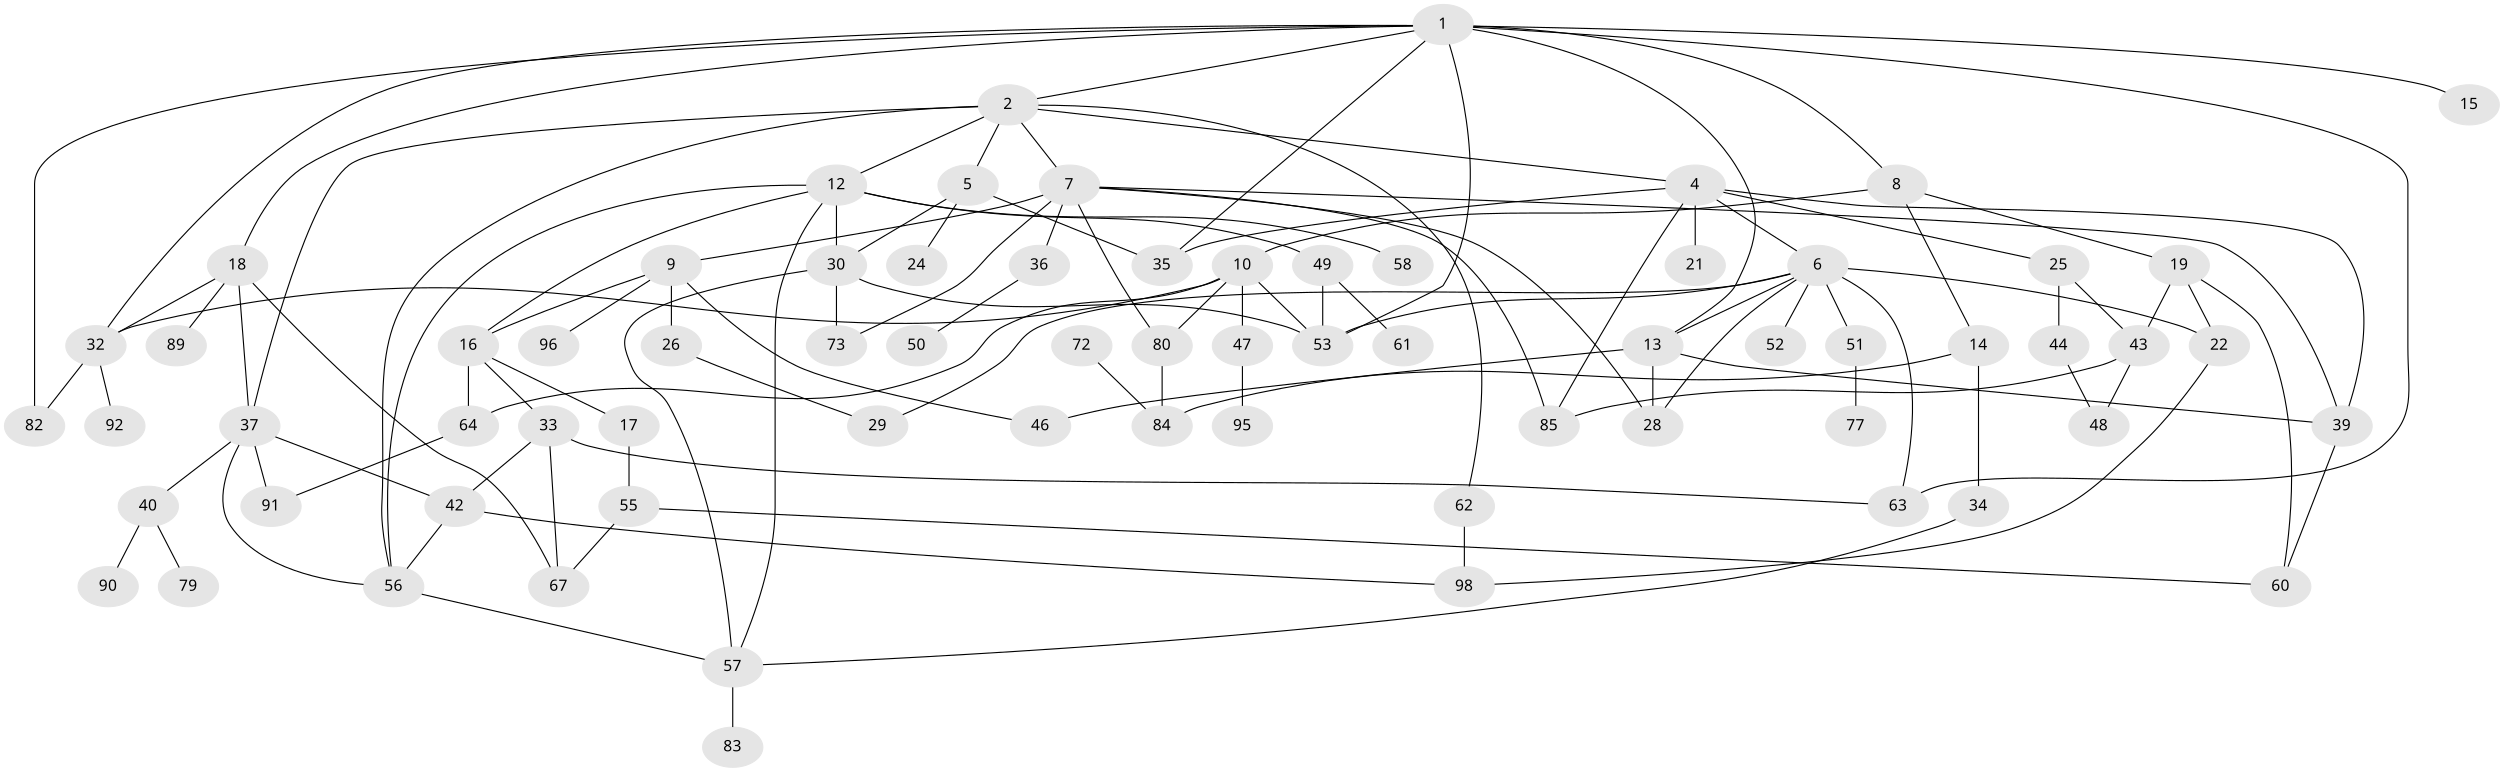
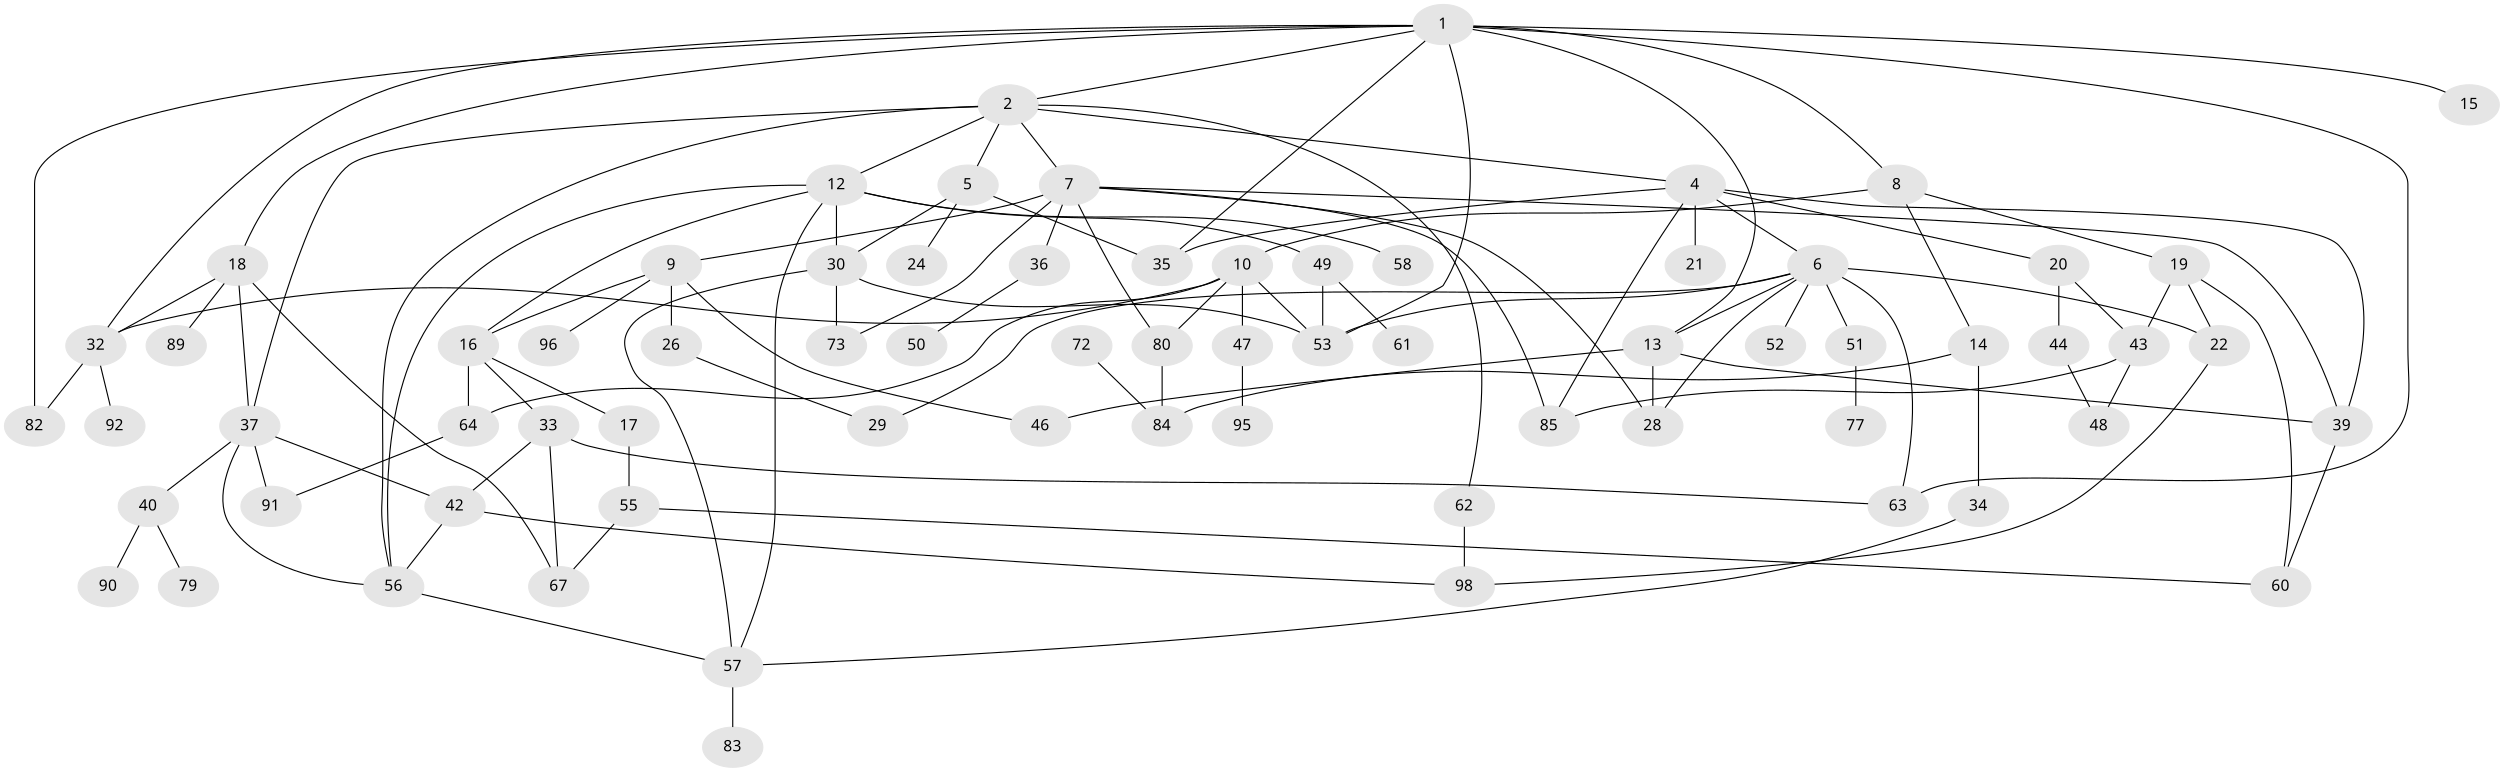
(2059, 265) -> (2059, 265)
